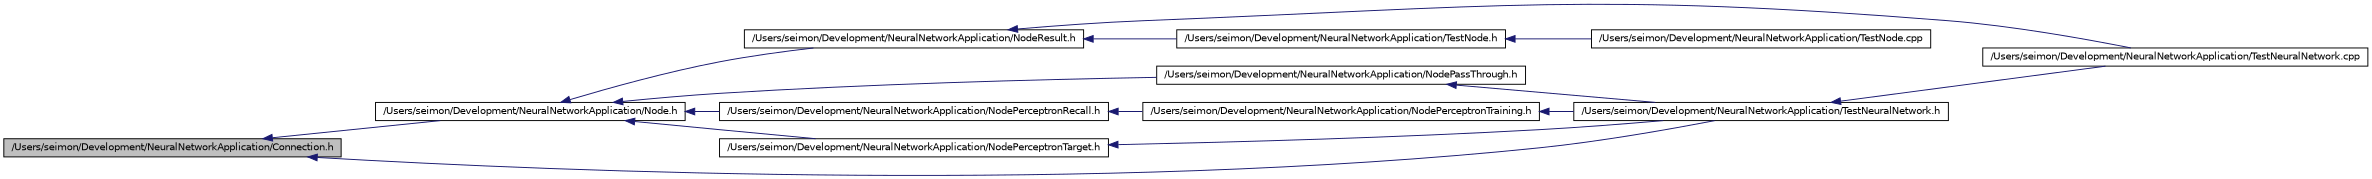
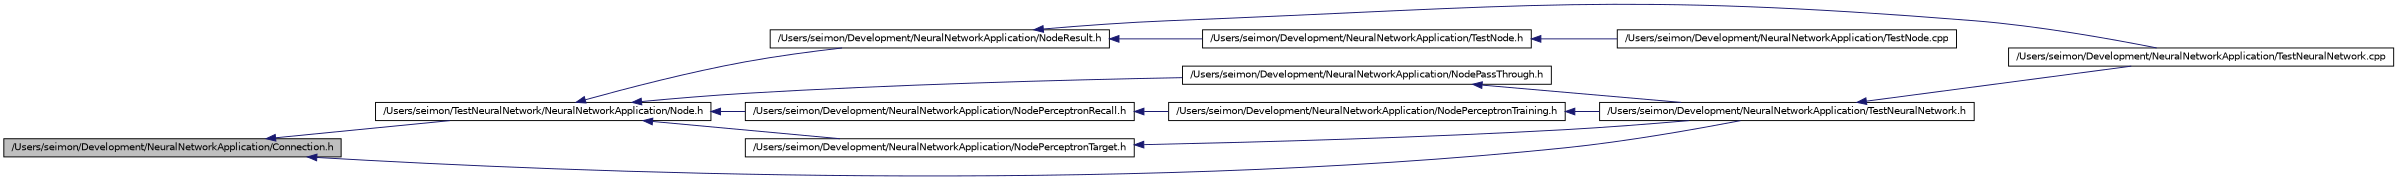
(530, 112) -> (543, 112)
